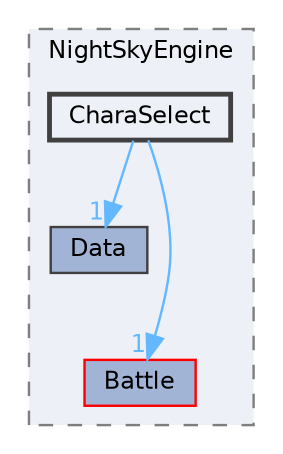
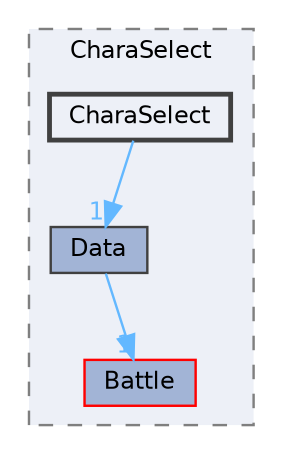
(141, 52) -> (141, 52)
(170, 238) -> (116, 305)
